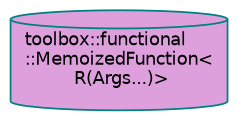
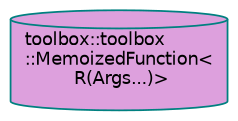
(119, 60) -> (119, 60)
